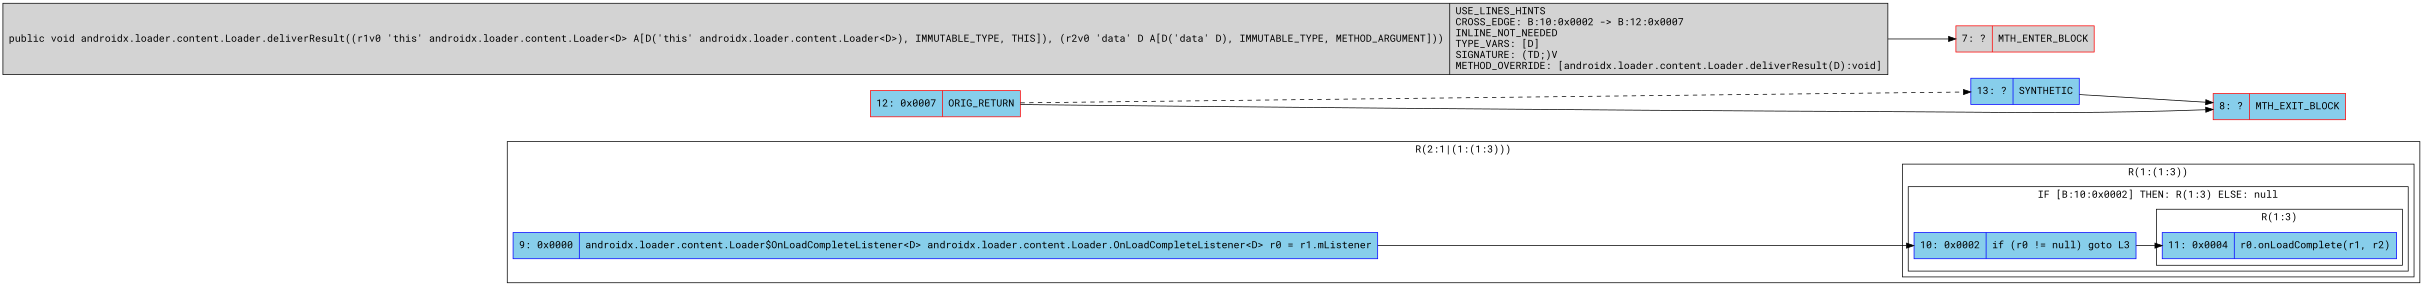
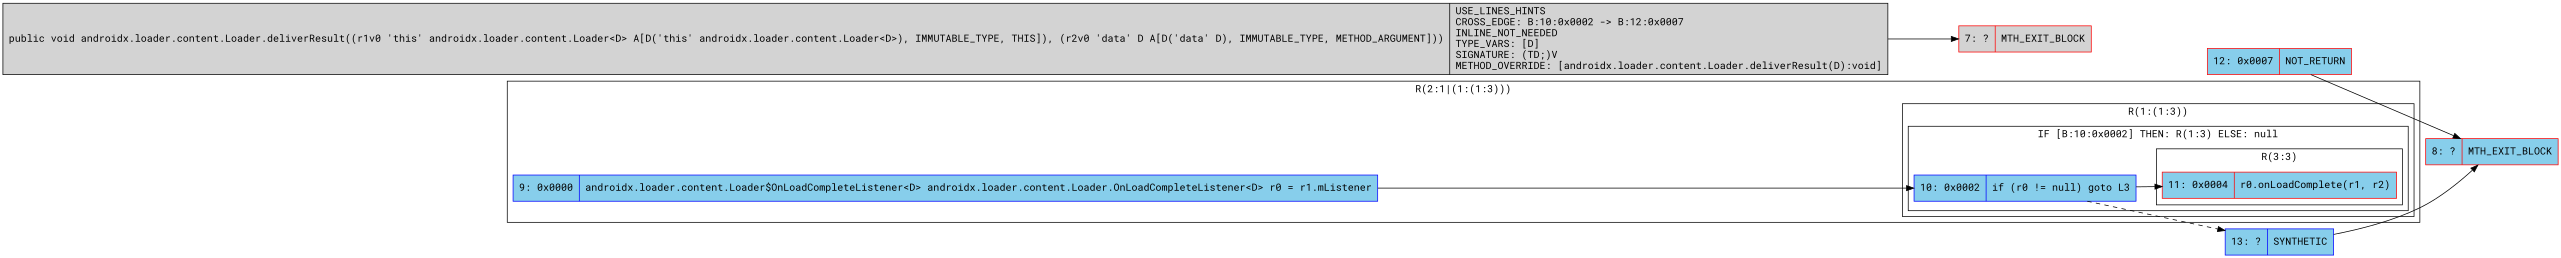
(2043, 39) -> (2043, 39)
(1492, 97) -> (2153, 215)
(981, 103) -> (2315, 61)
(2279, 218) -> (2279, 157)
(2279, 246) -> (2279, 185)
